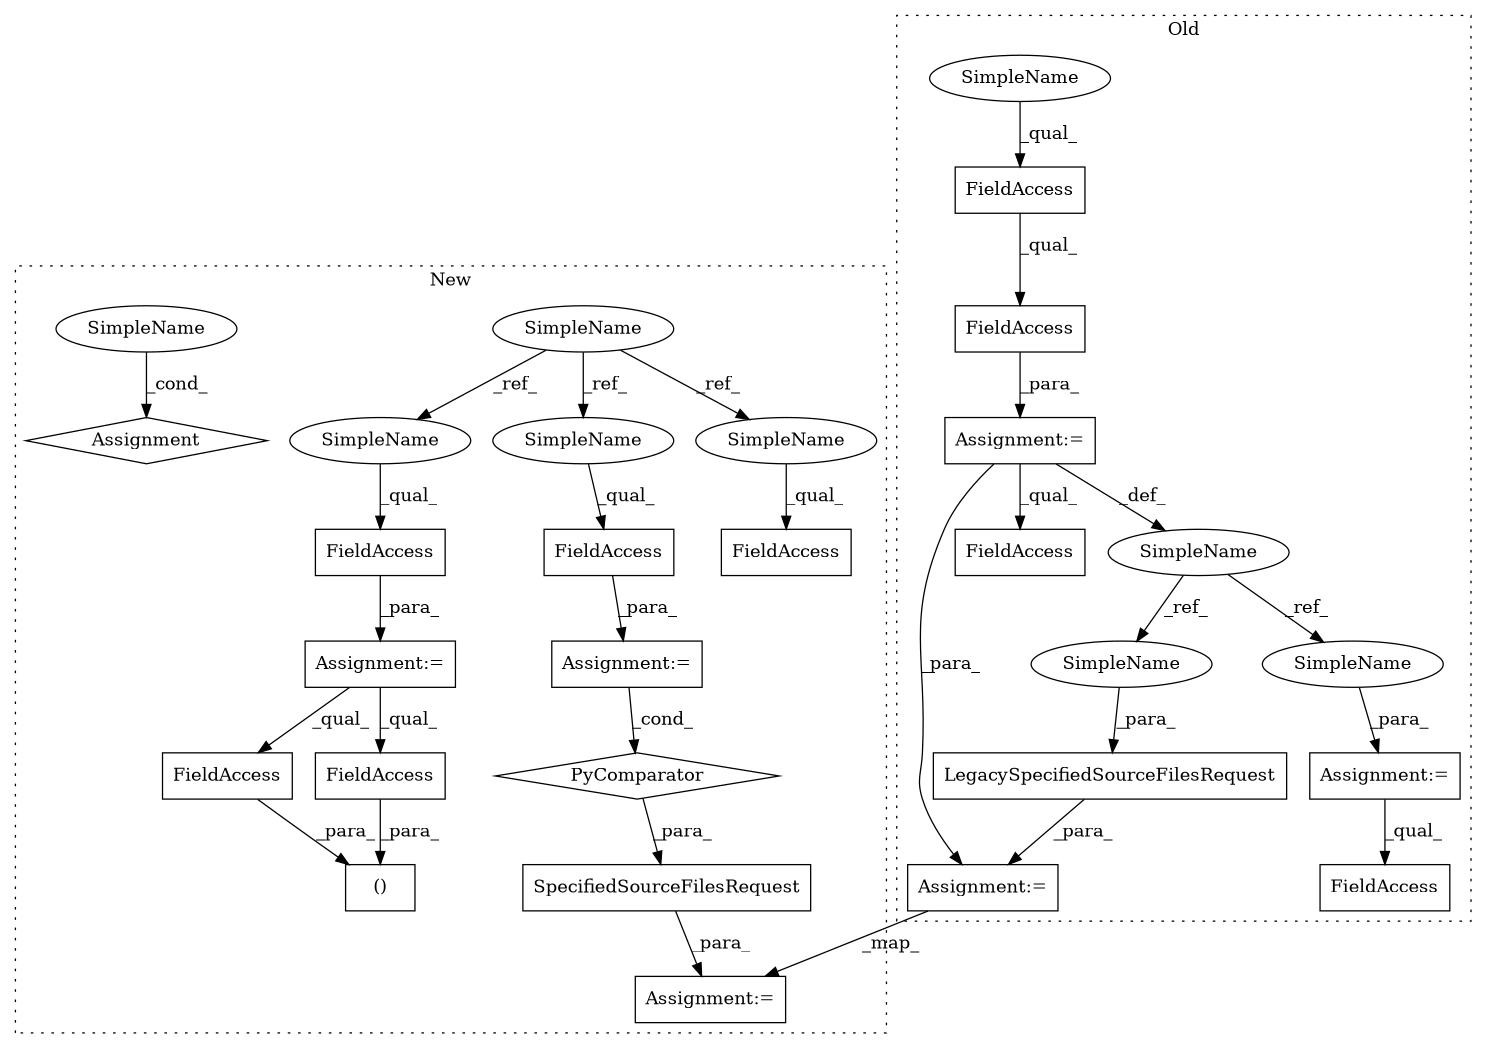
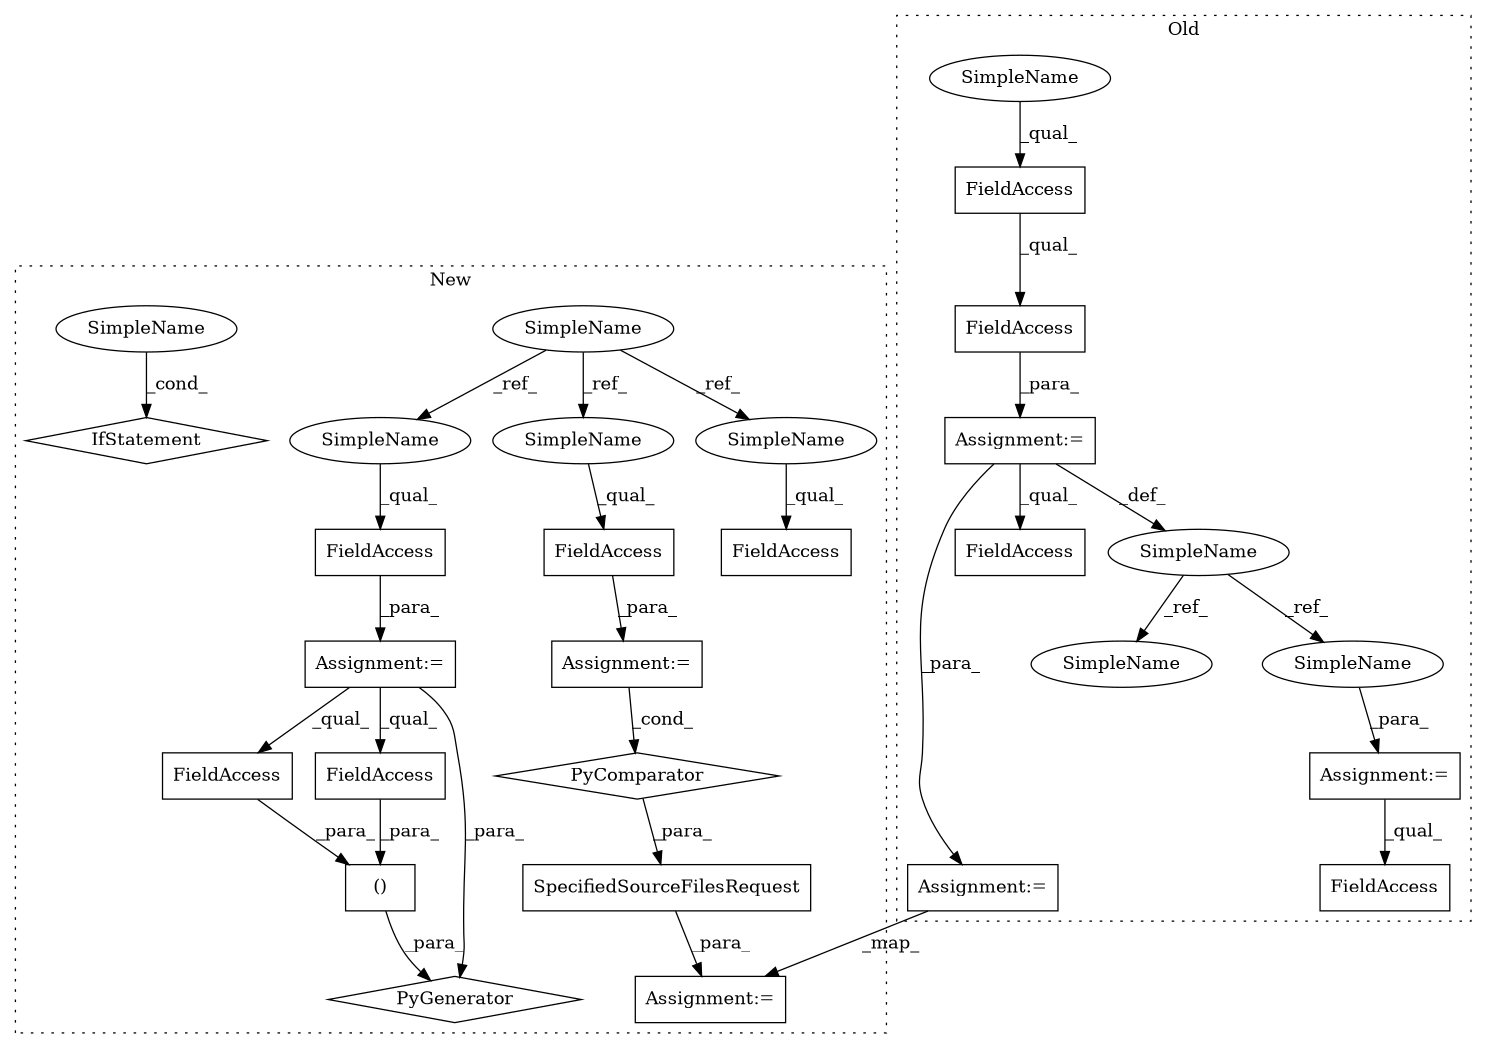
(146, 441) -> (146, 441)
(1110, 776) -> none
none -> (455, 1000)
